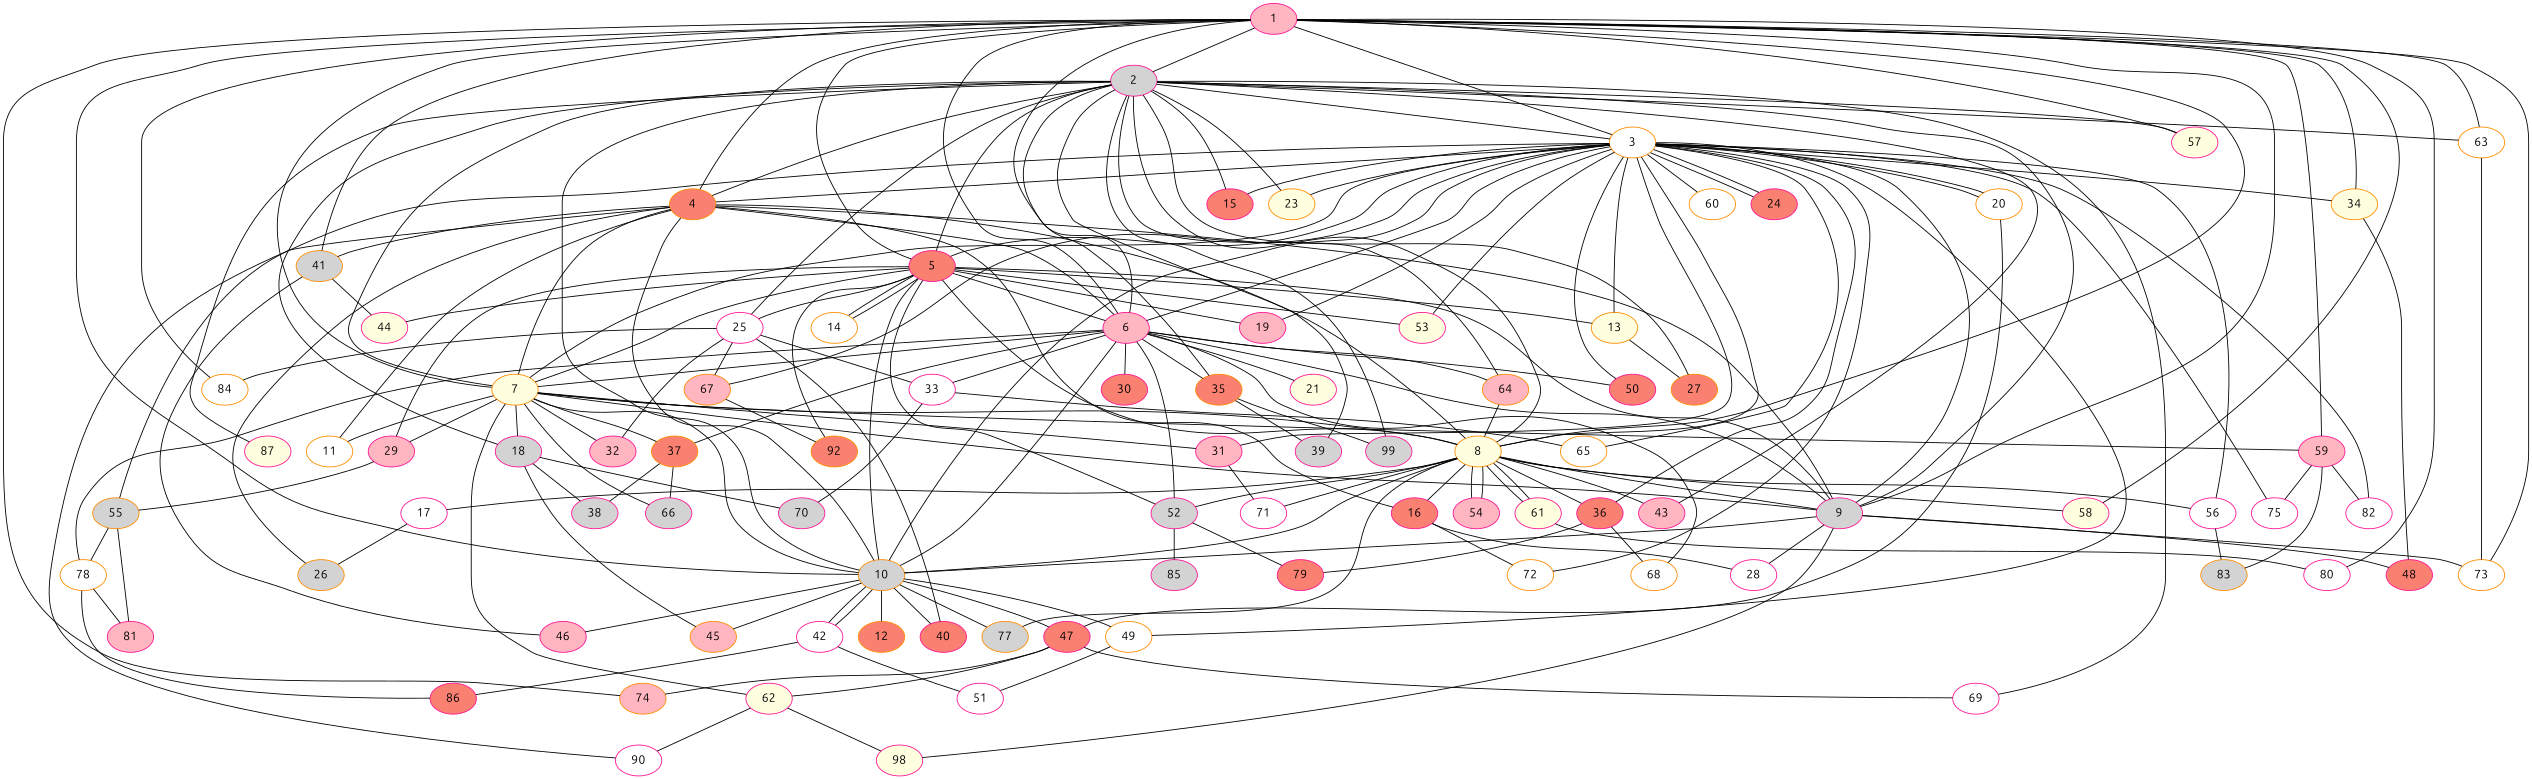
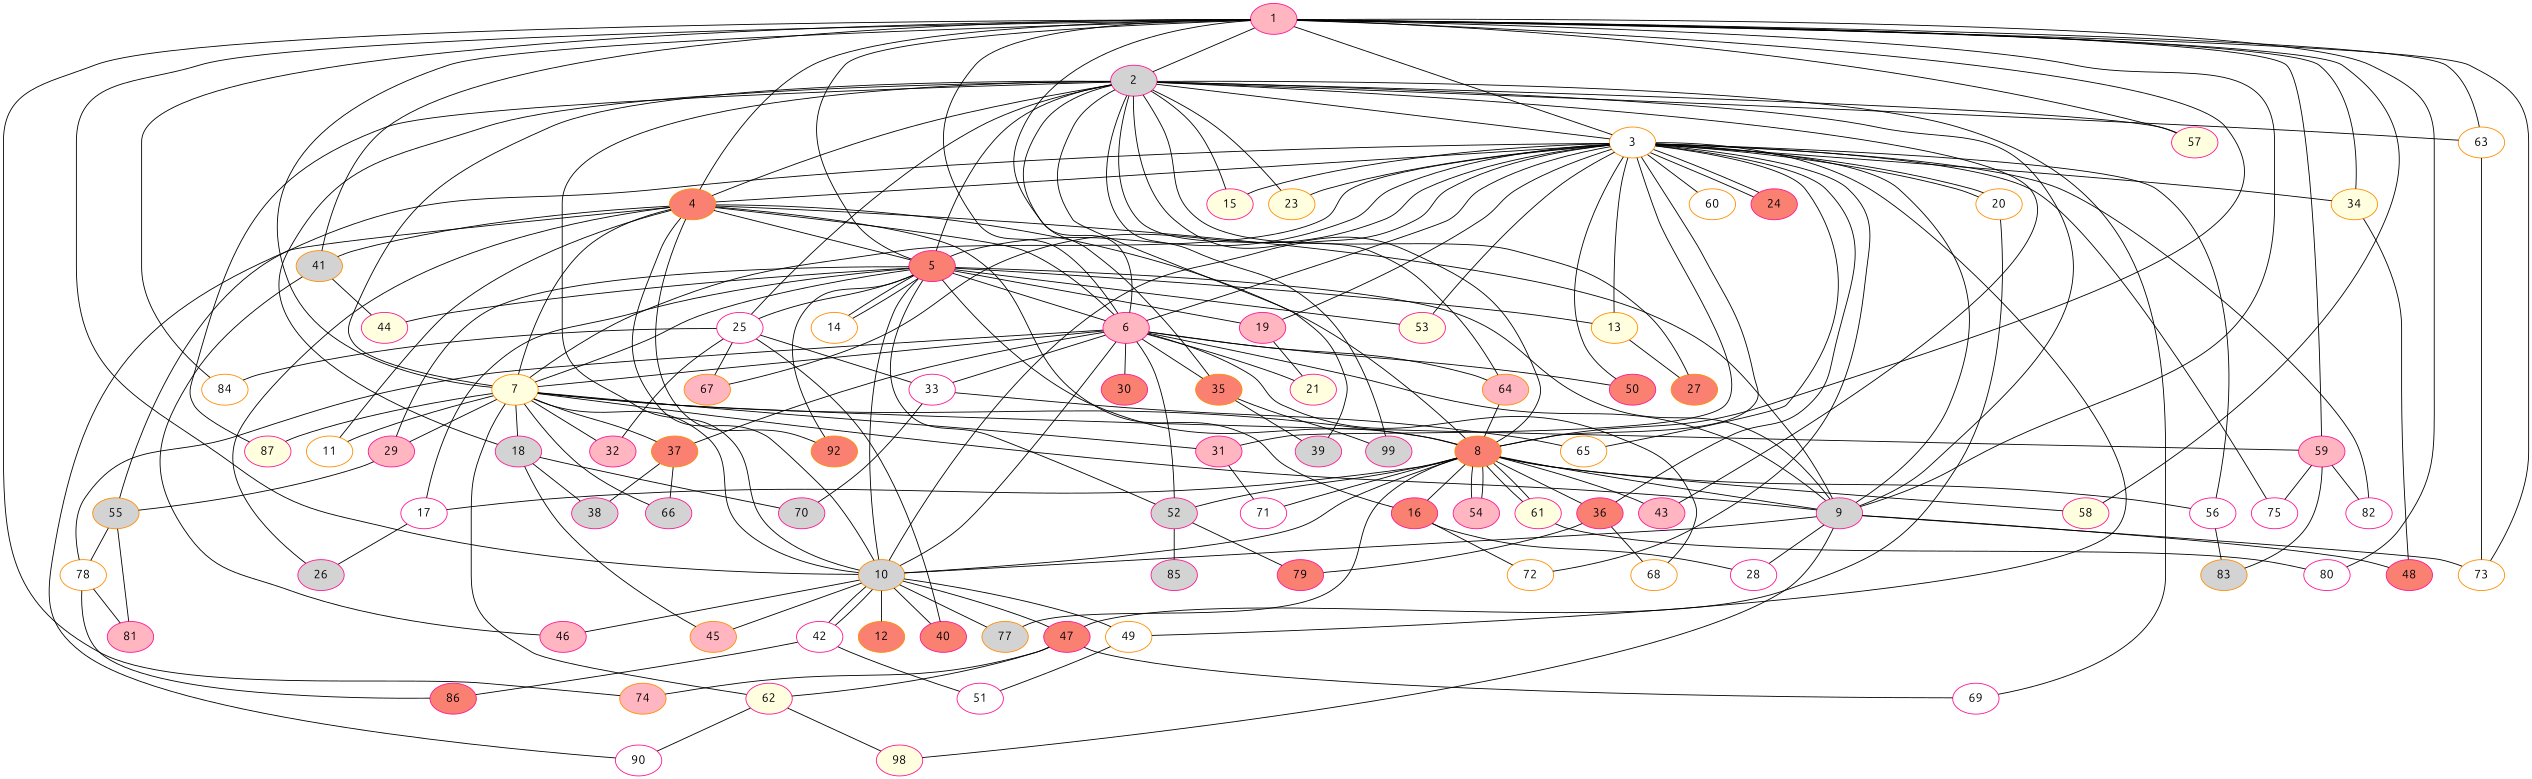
(1230, 204) -> (1230, 204)
none -> (812, 235)
none -> (608, 319)
none -> (1286, 356)
none -> (388, 412)
(793, 431) -> (669, 393)
(1478, 451) -> (1478, 451)
(321, 575) -> (321, 575)
